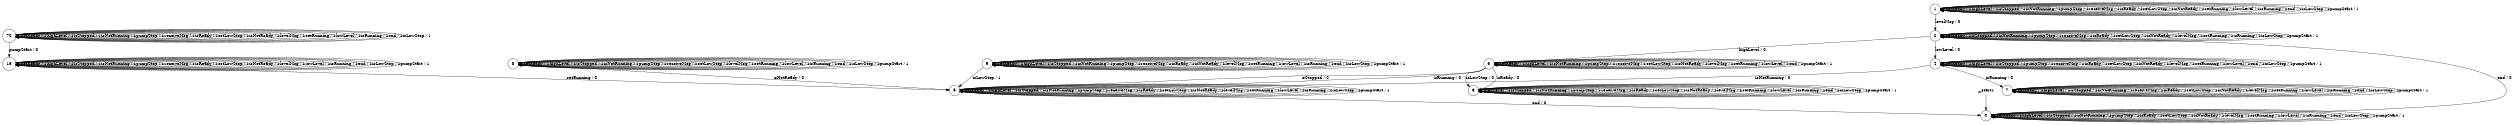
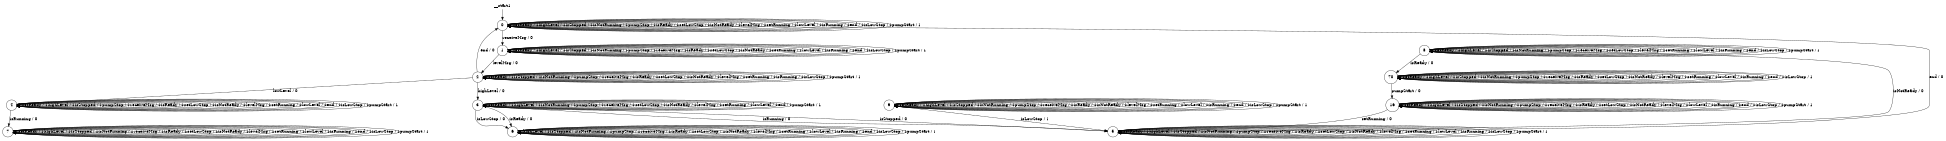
none -> (502, 36)
none -> (1409, 63)
(1447, 83) -> none
